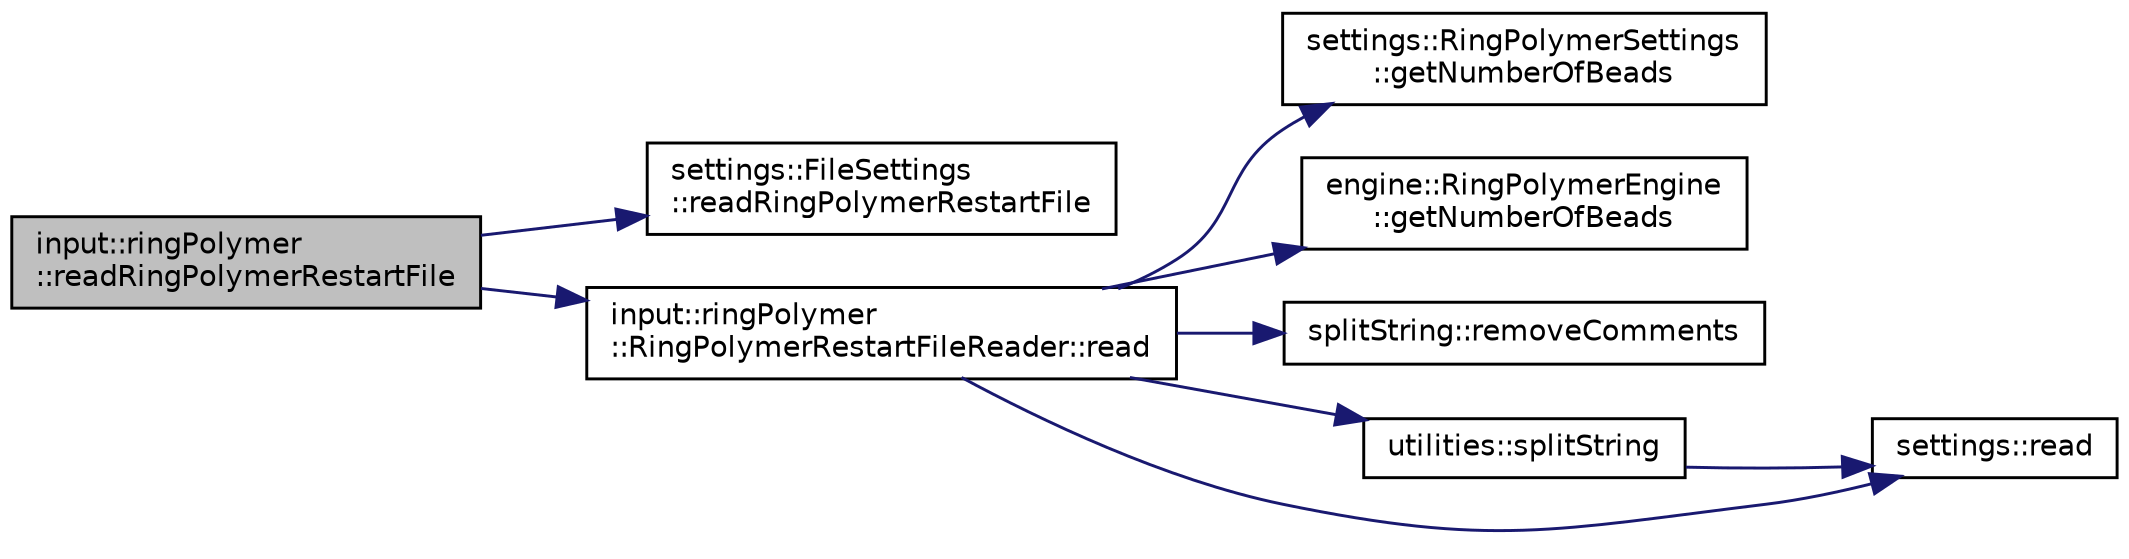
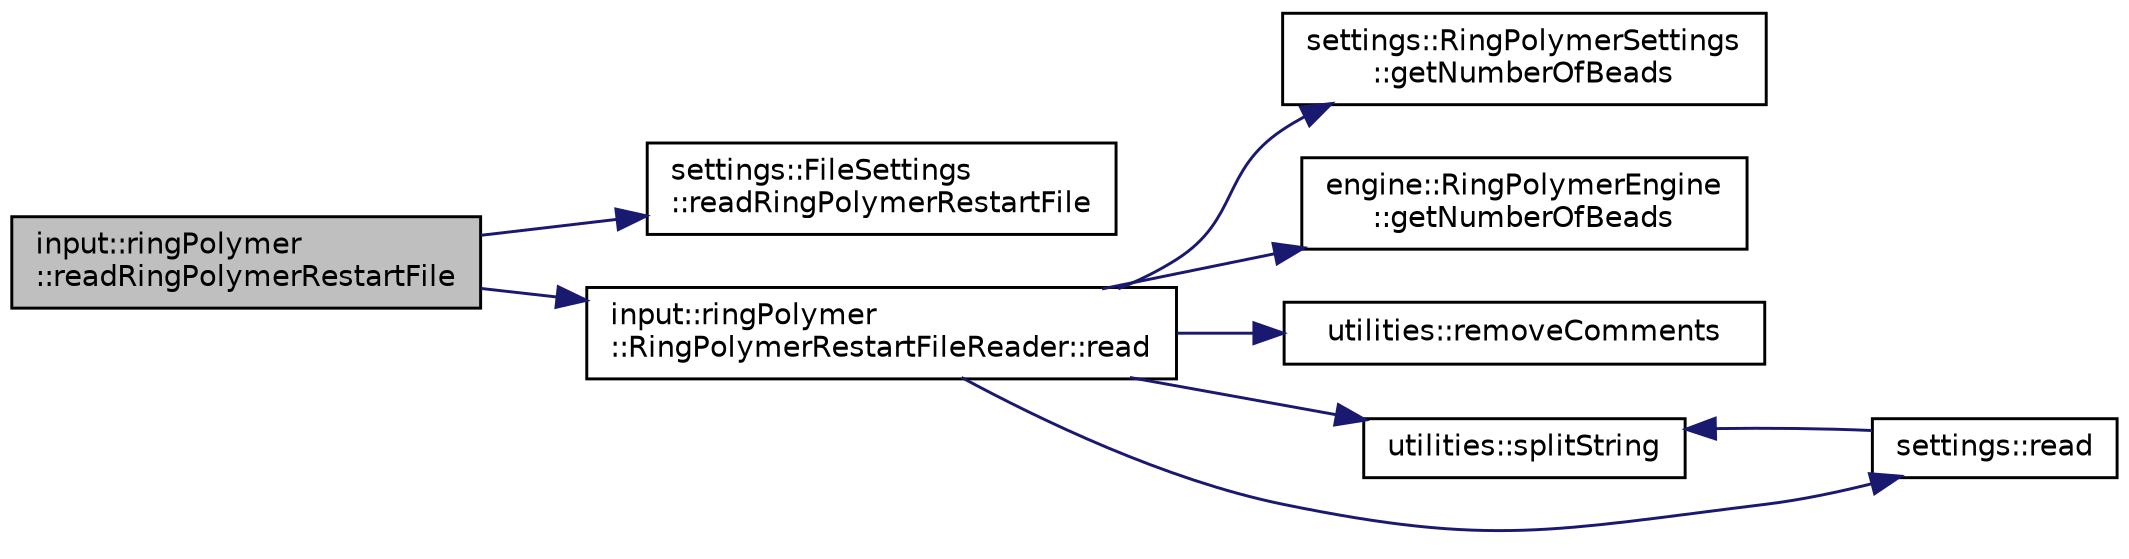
(1524, 333) -> (1524, 333)
(1764, 468) -> (1794, 428)
